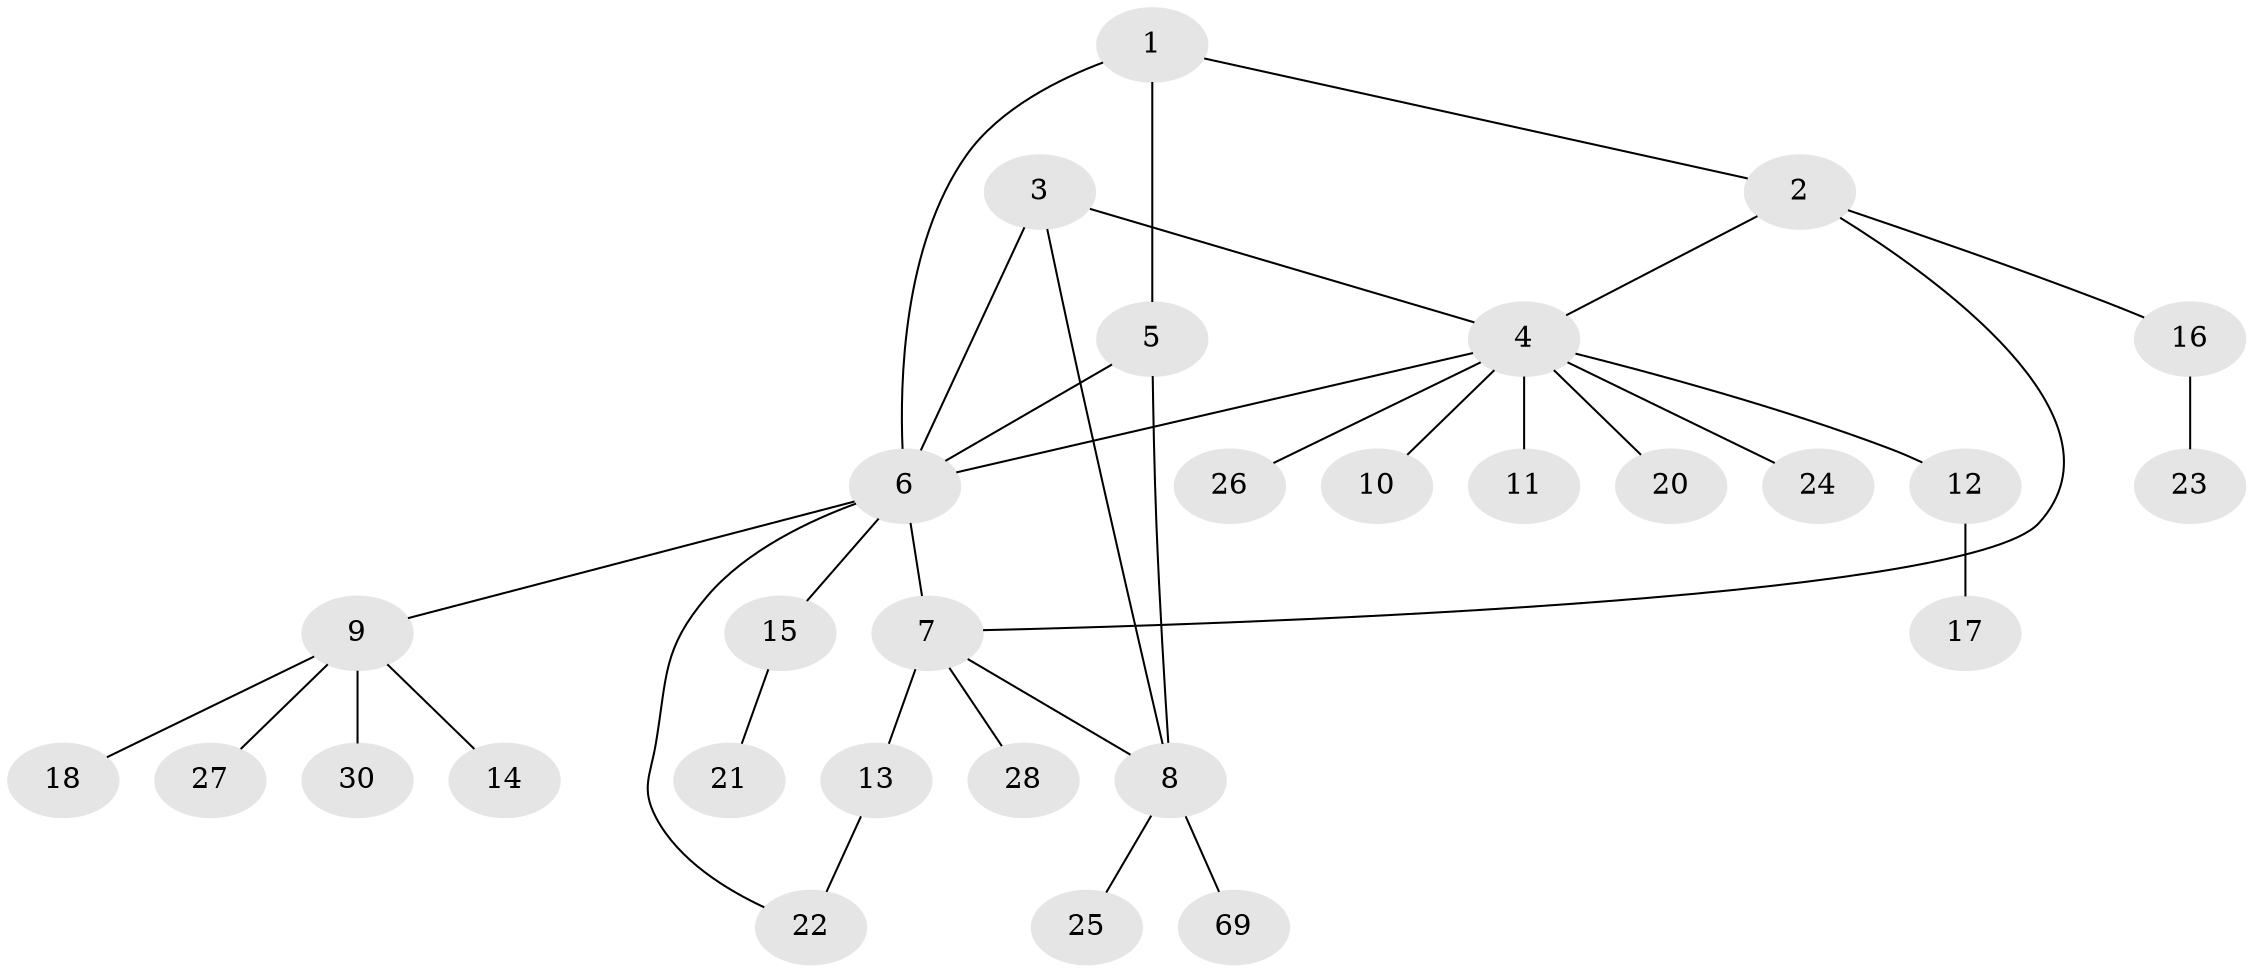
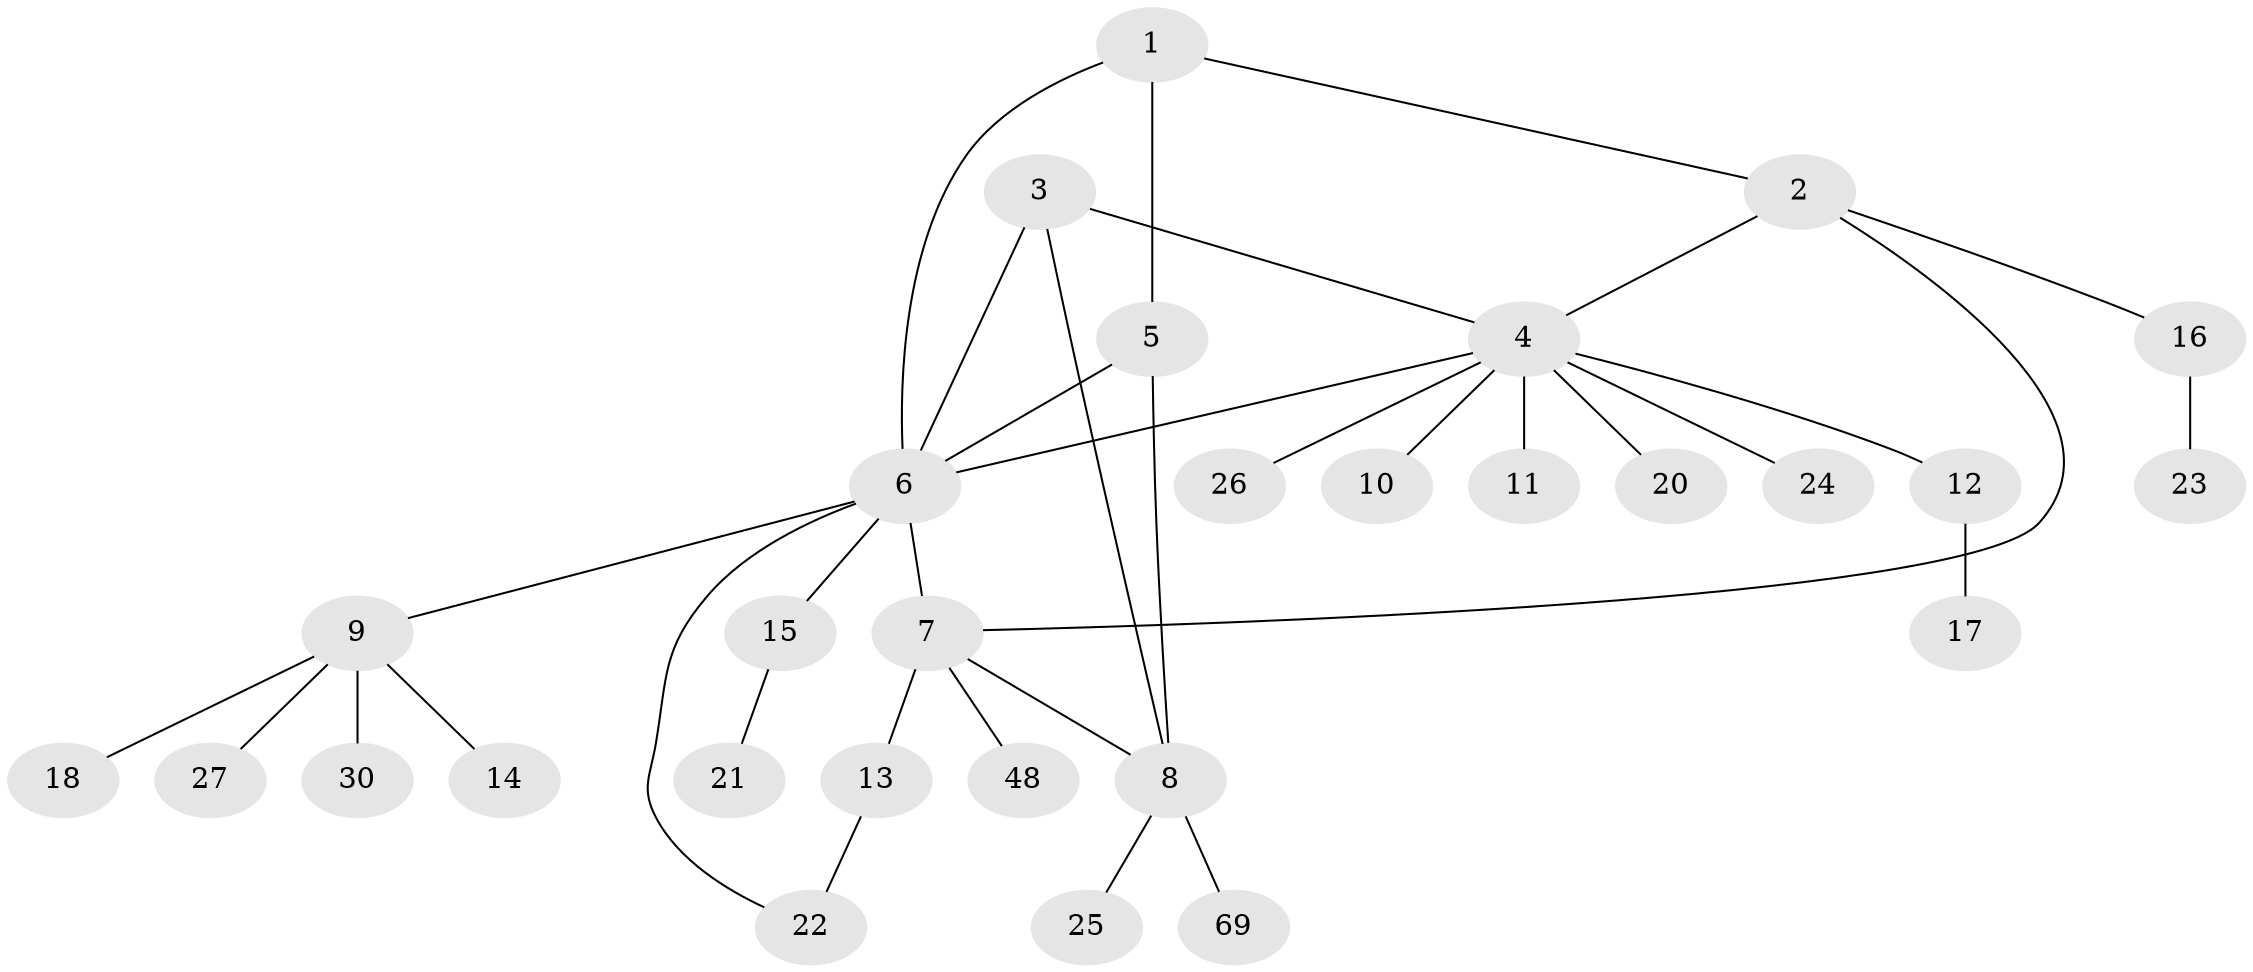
(1024, 780) -> (1024, 780)
